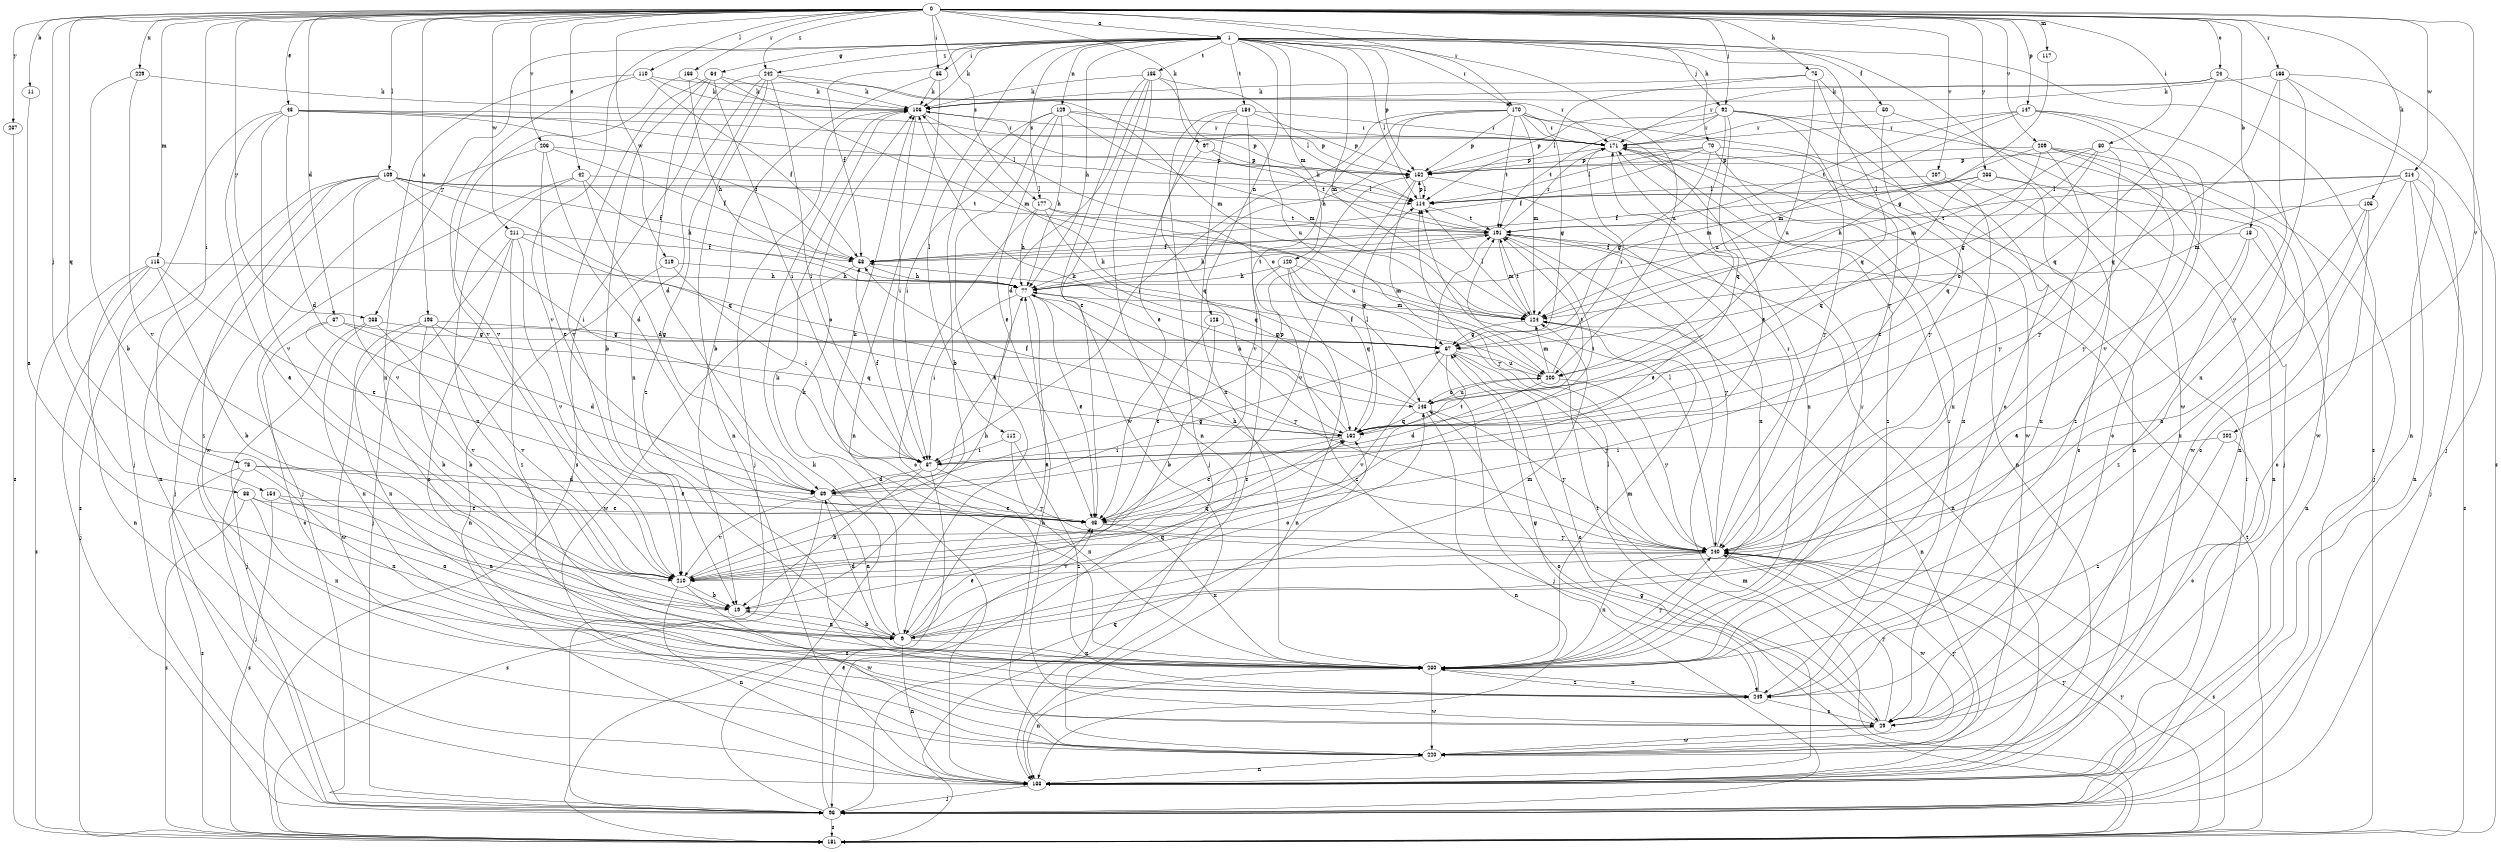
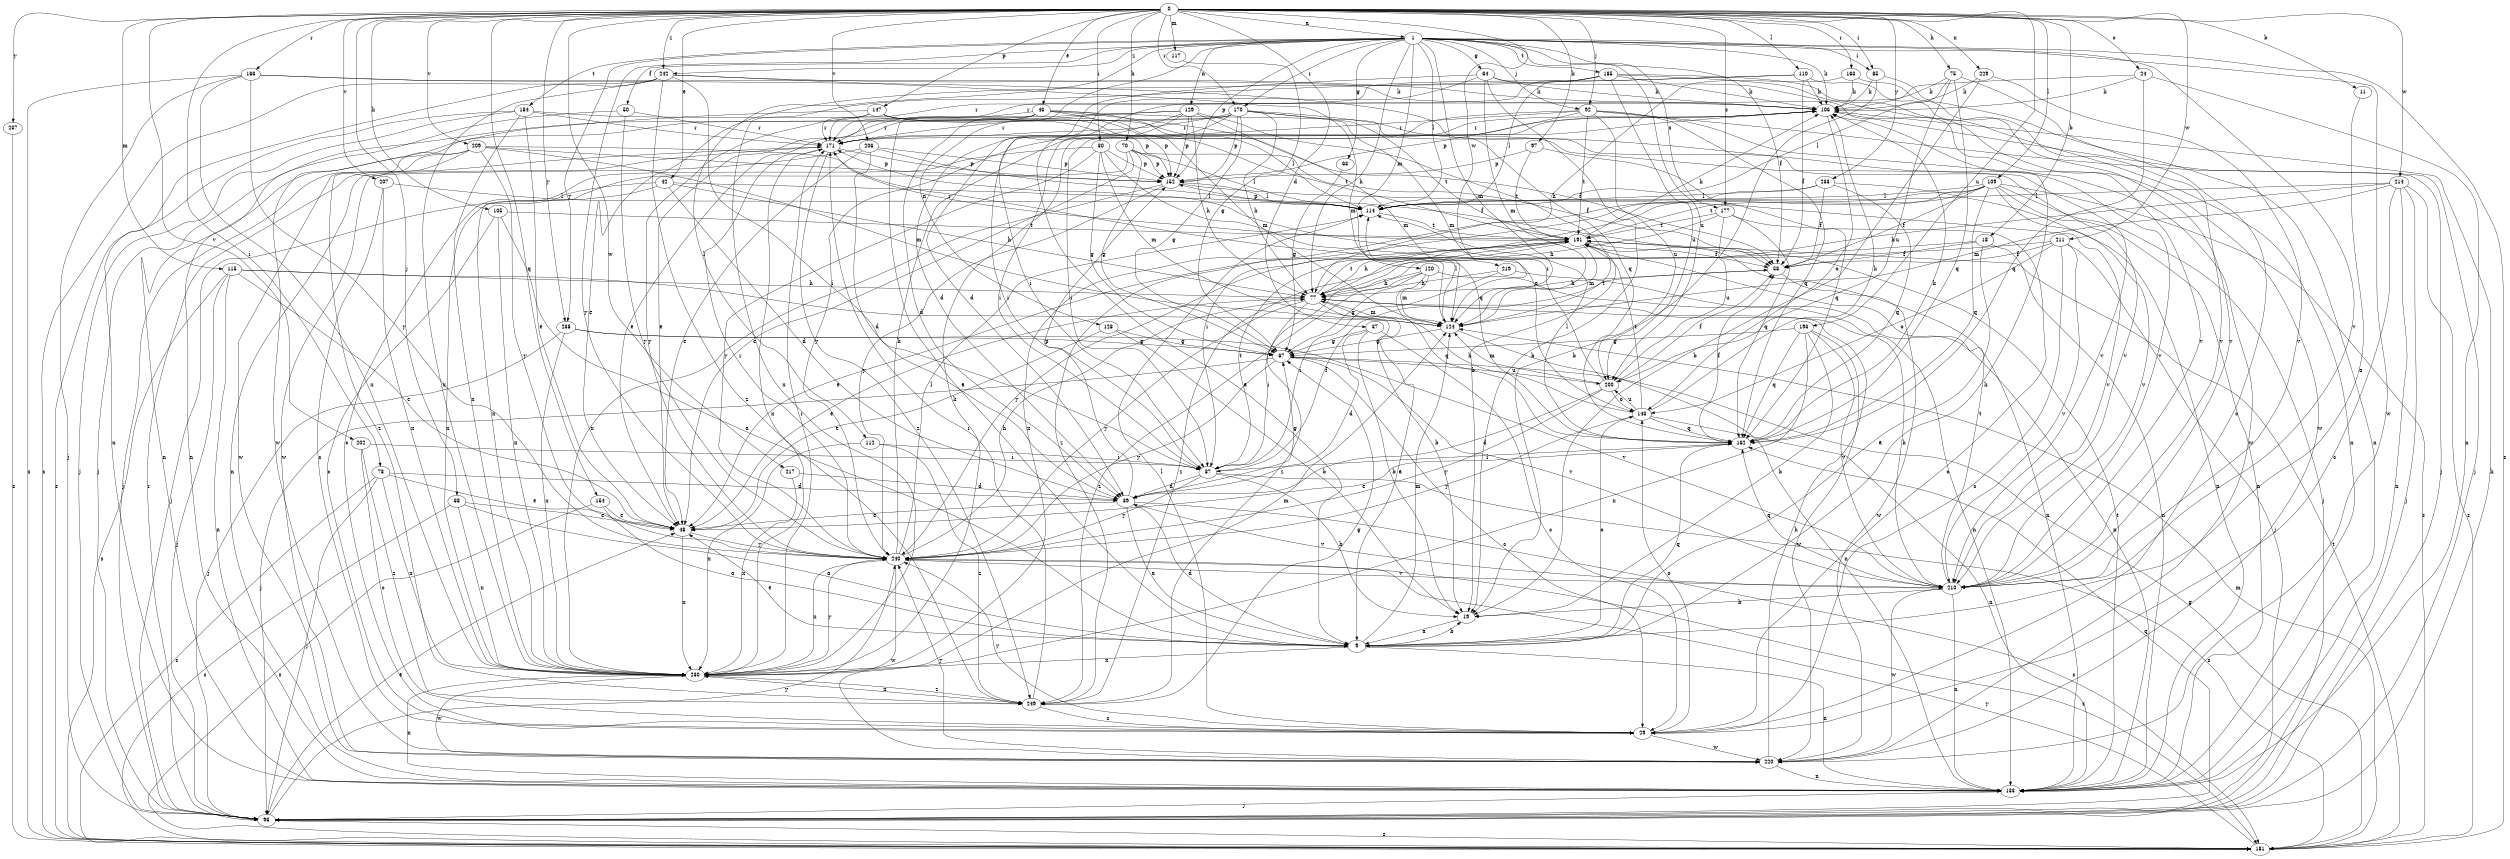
none -> (1345, 164)
none -> (790, 472)
